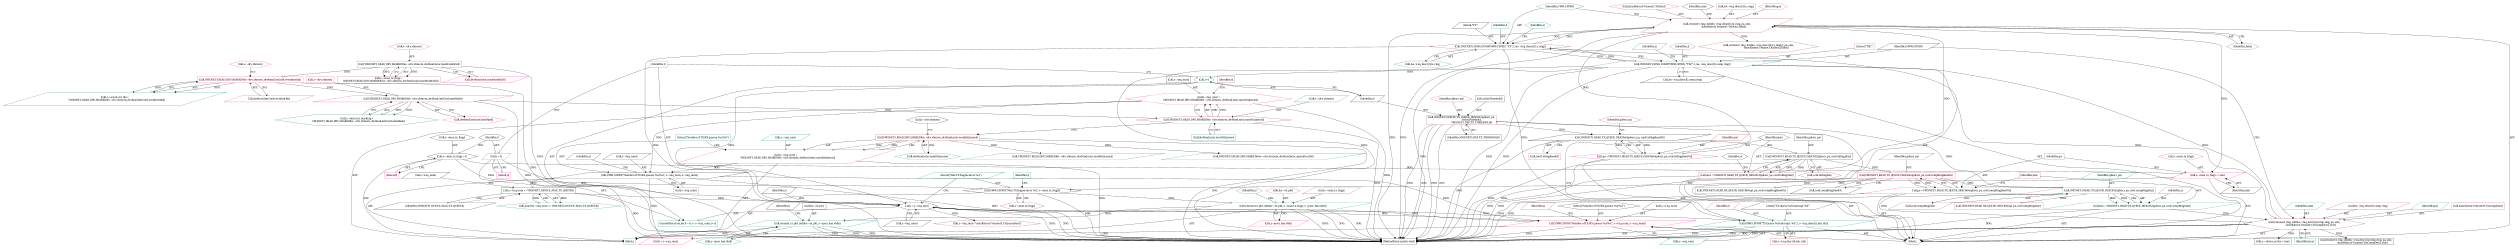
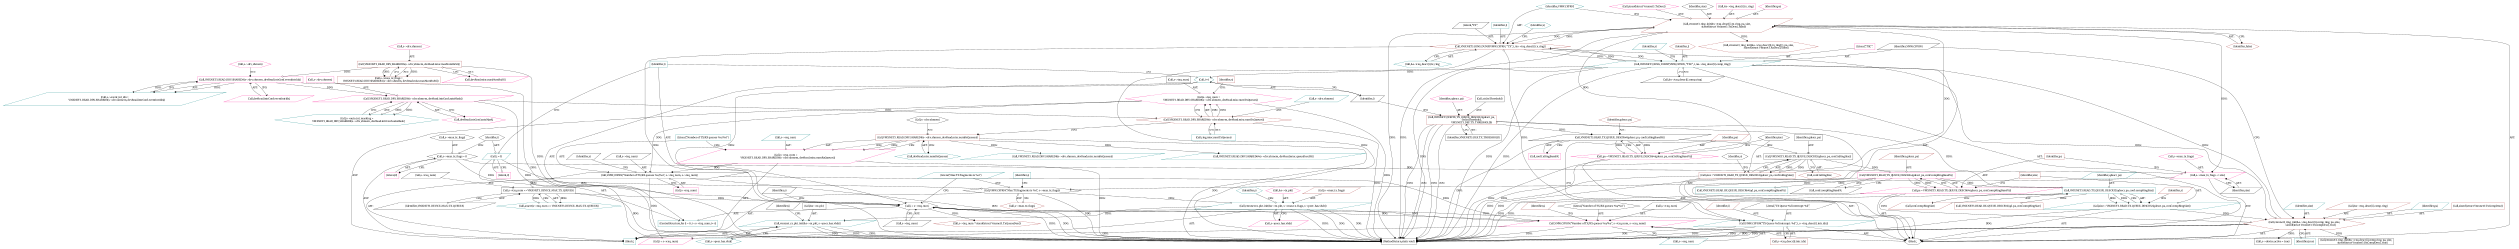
(1214, 138) -> (1214, 138)
